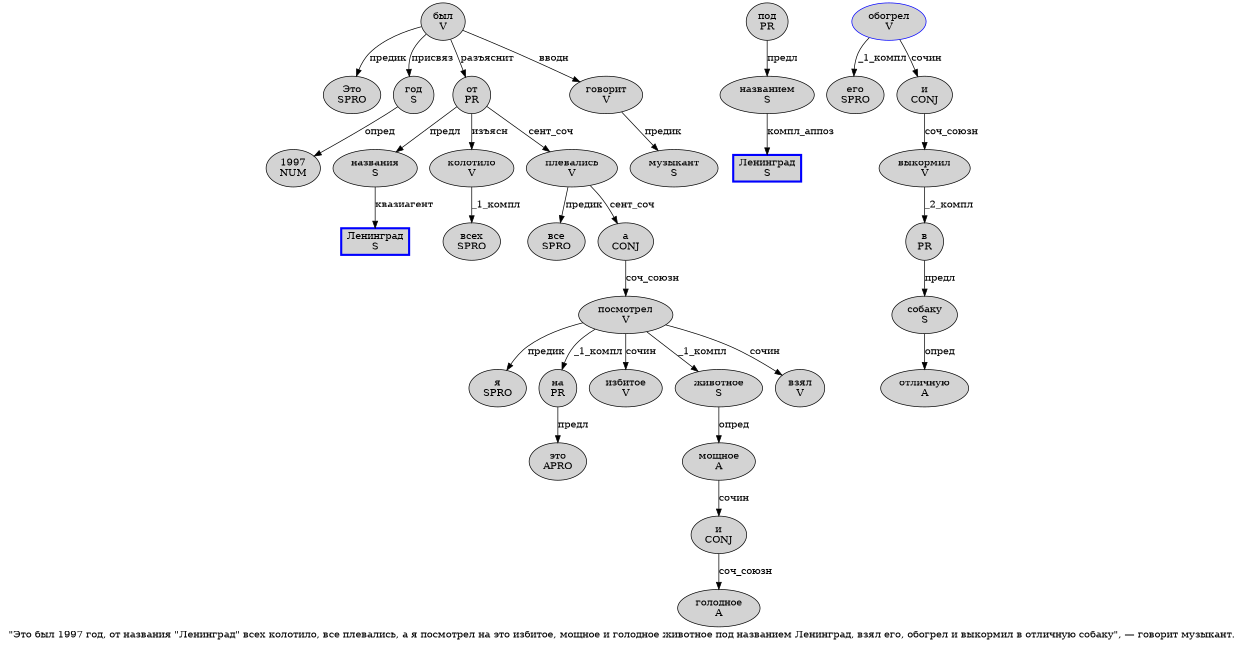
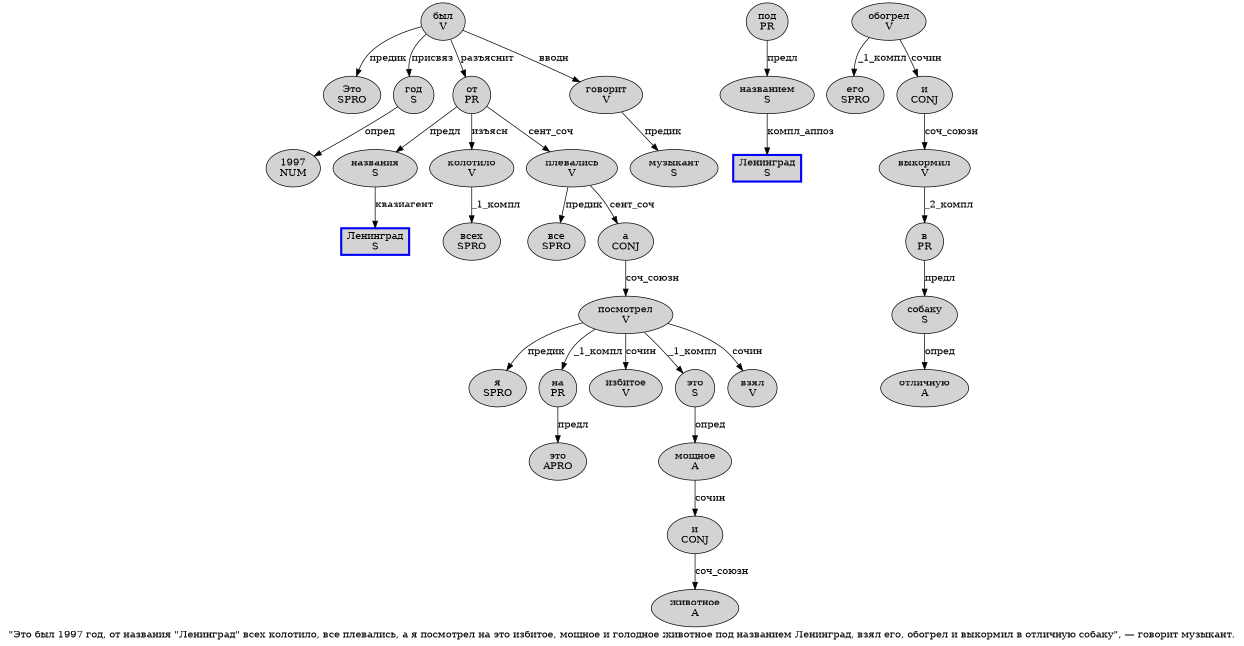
(889, 22) -> (889, 22)
(719, 388) -> (695, 388)
(719, 608) -> (695, 608)
